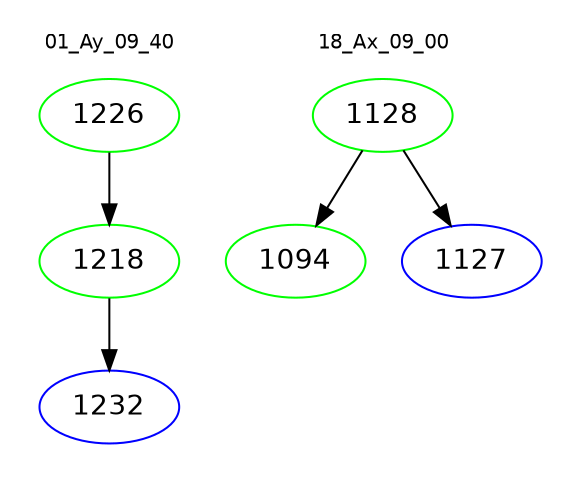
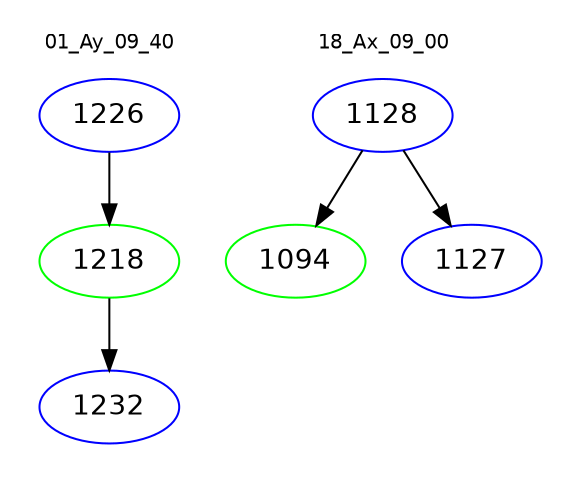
(109, 115) -> (109, 115)
(383, 115) -> (383, 115)
